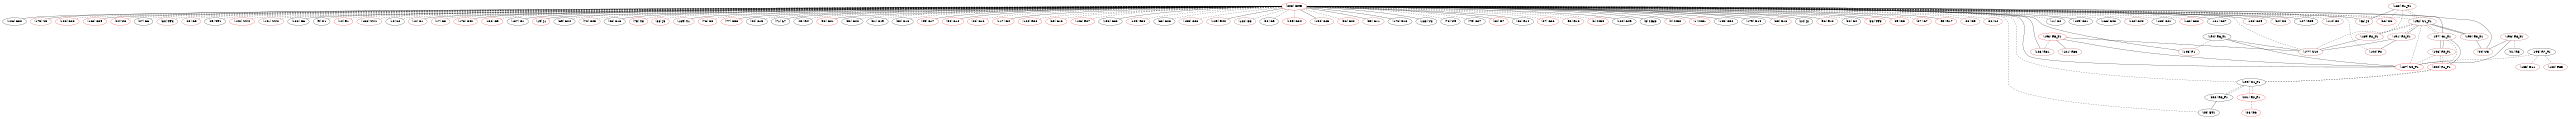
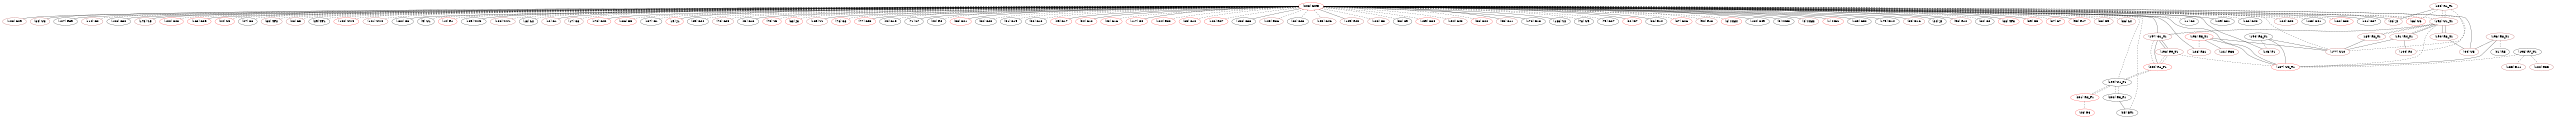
(903, 8) -> (978, 9)
(1308, 14) -> (1386, 11)
none -> (474, 22)
